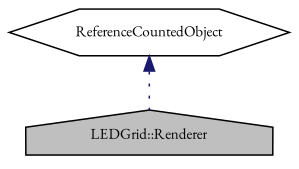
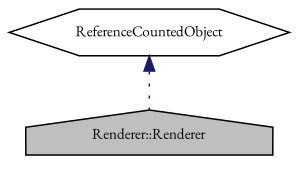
(149, 135) -> (149, 135)
